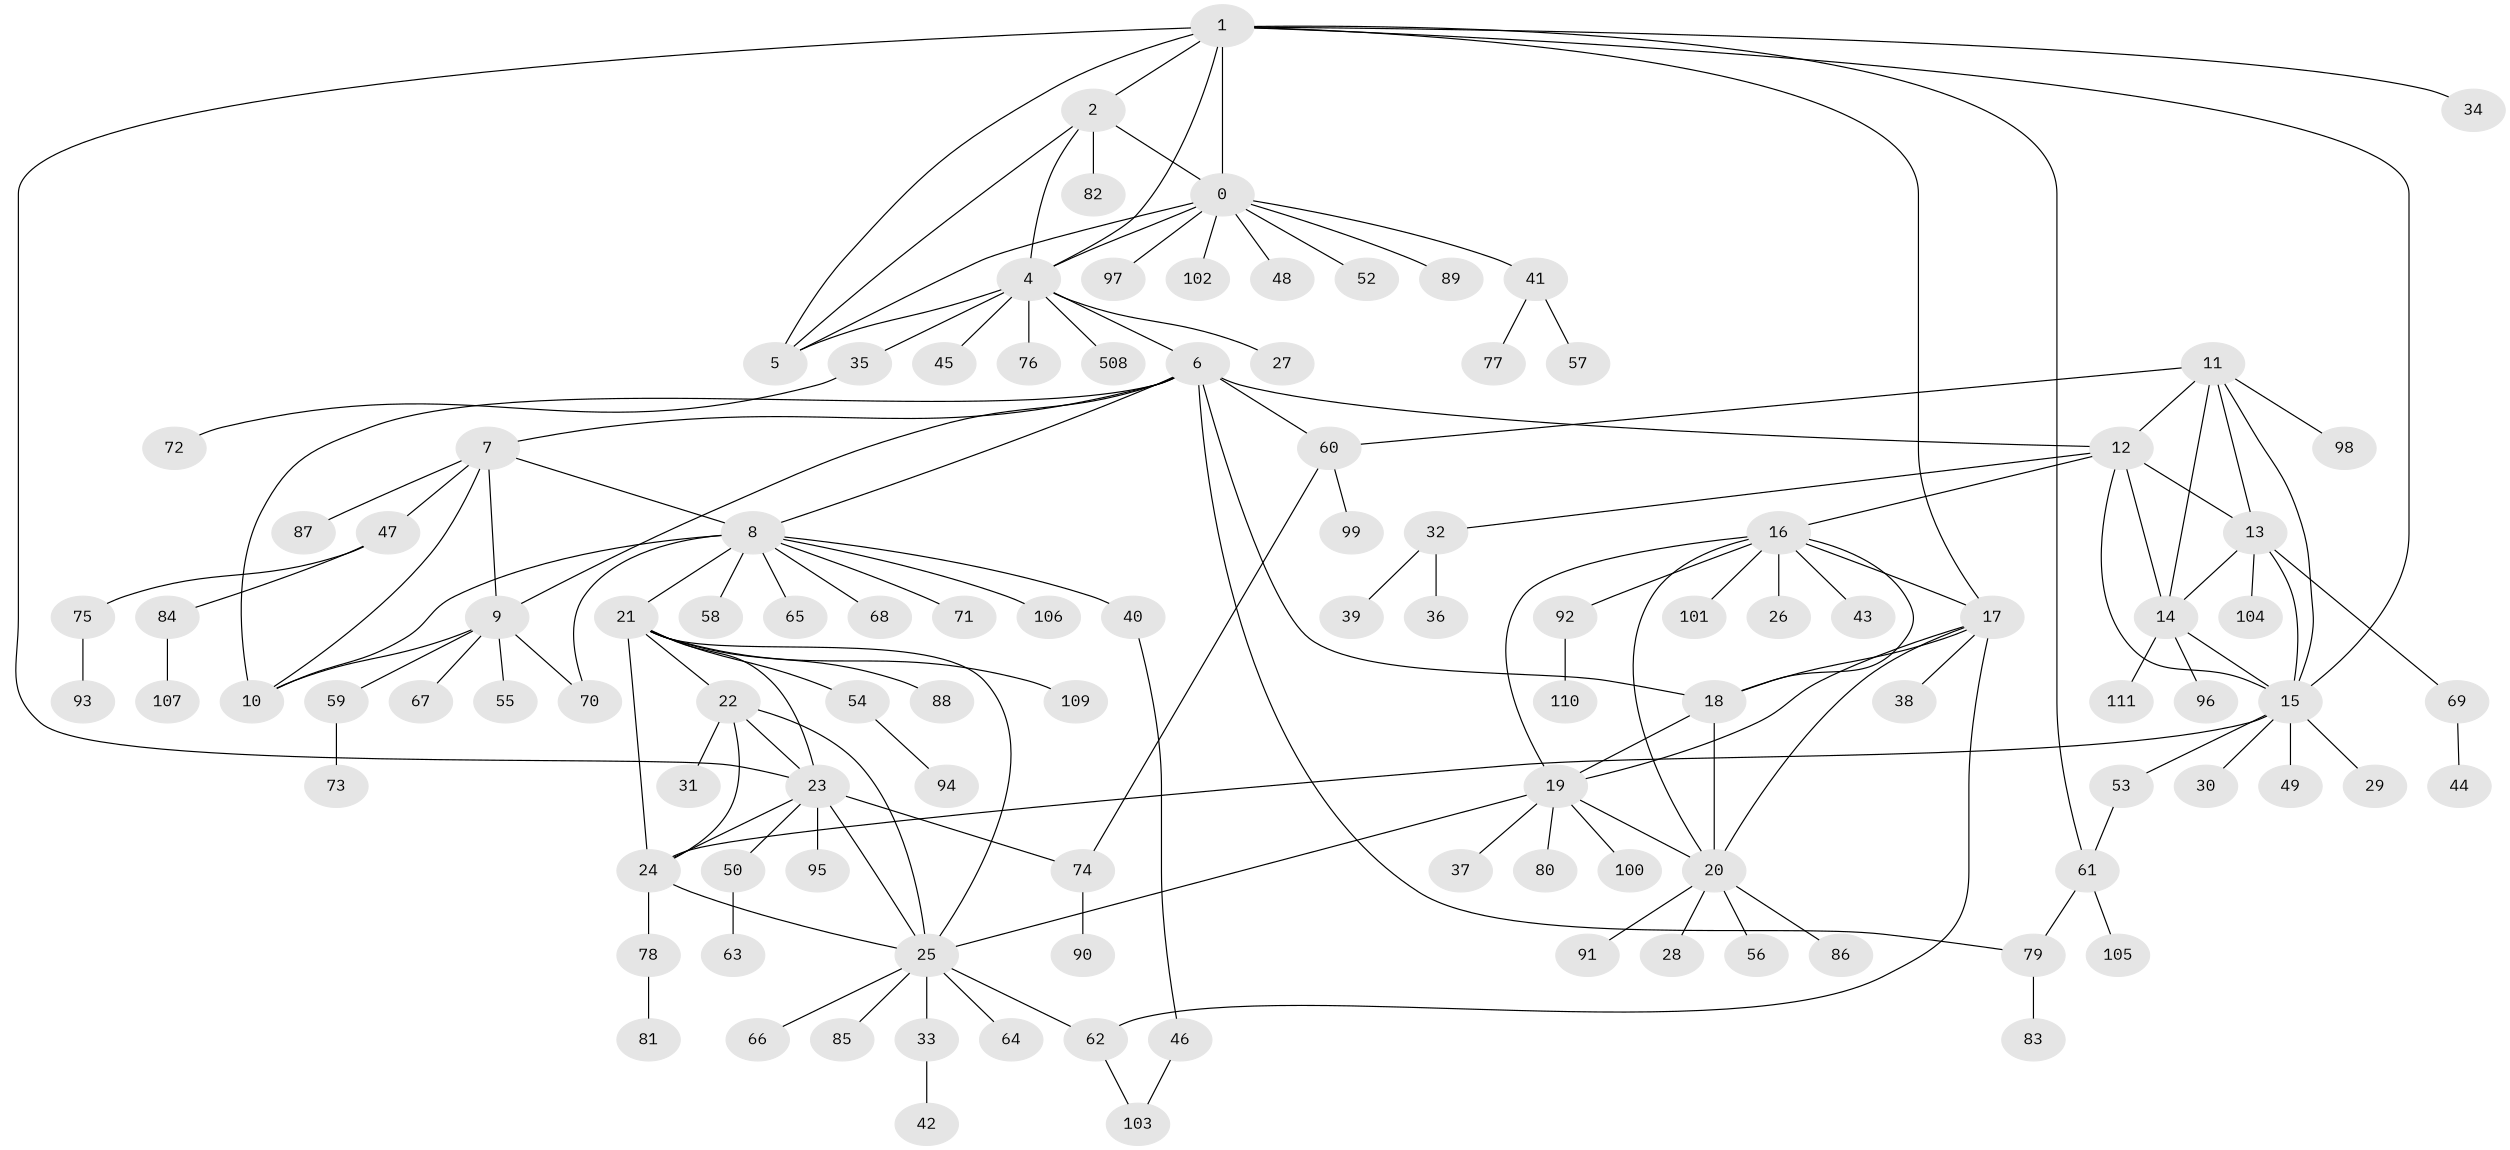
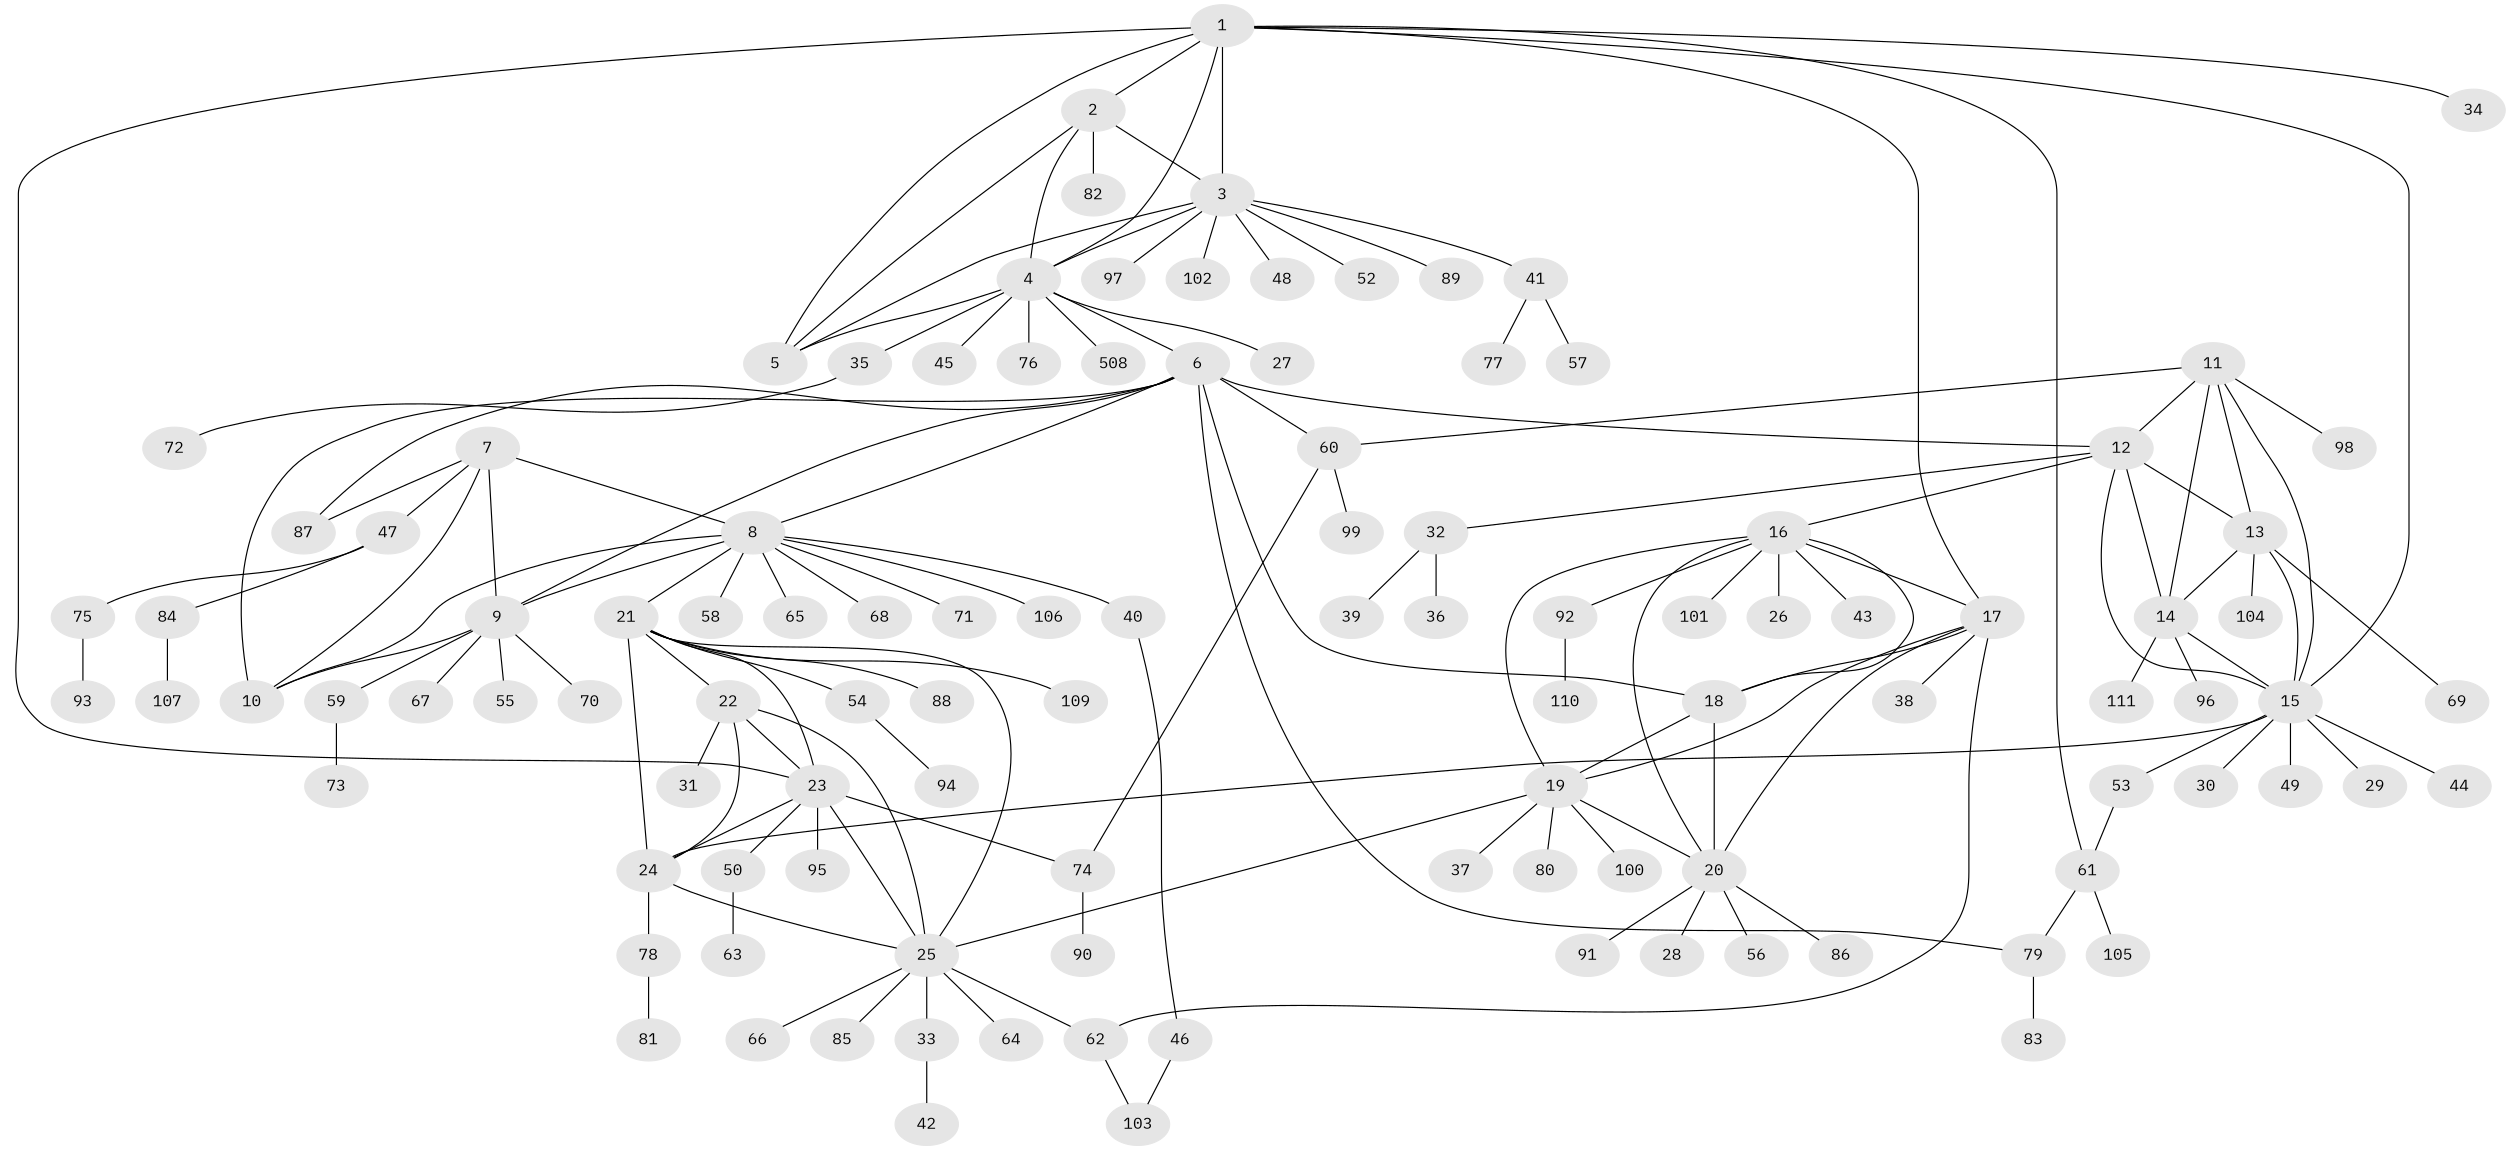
(1222, 195) -> (1222, 195)
(847, 418) -> (733, 389)
(608, 573) -> (623, 571)
(2458, 744) -> (2375, 744)
